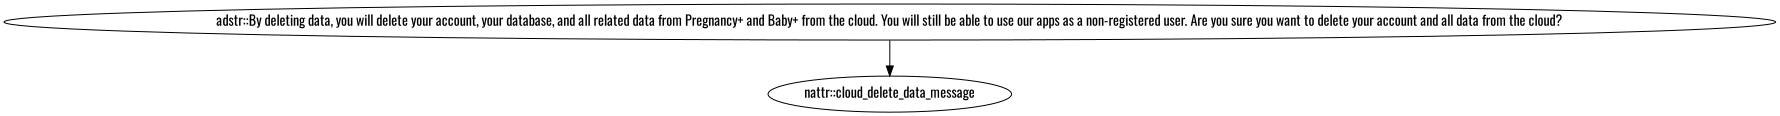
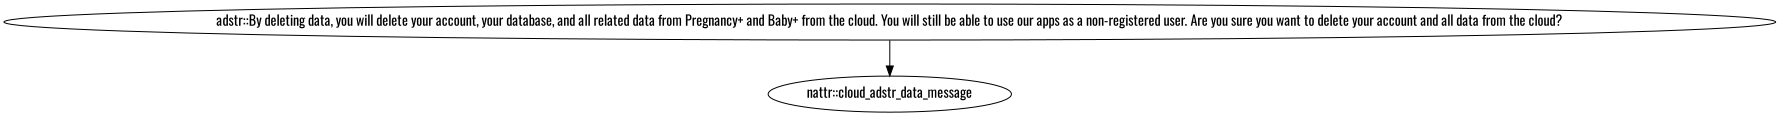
(890, 94) -> (890, 94)
